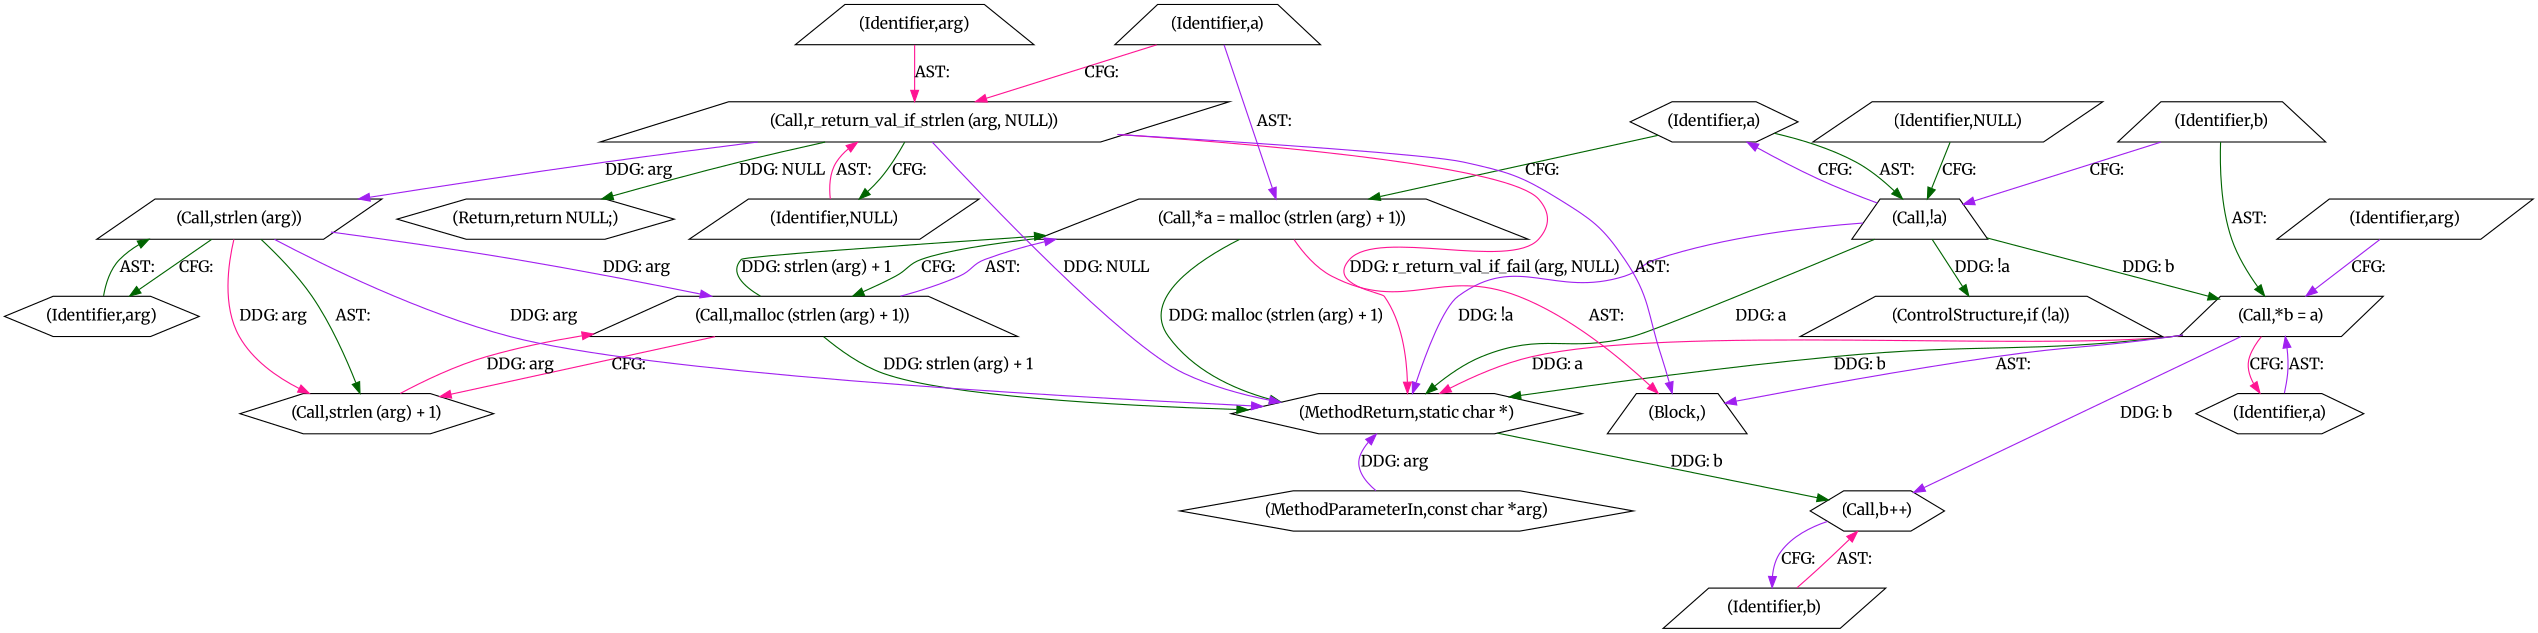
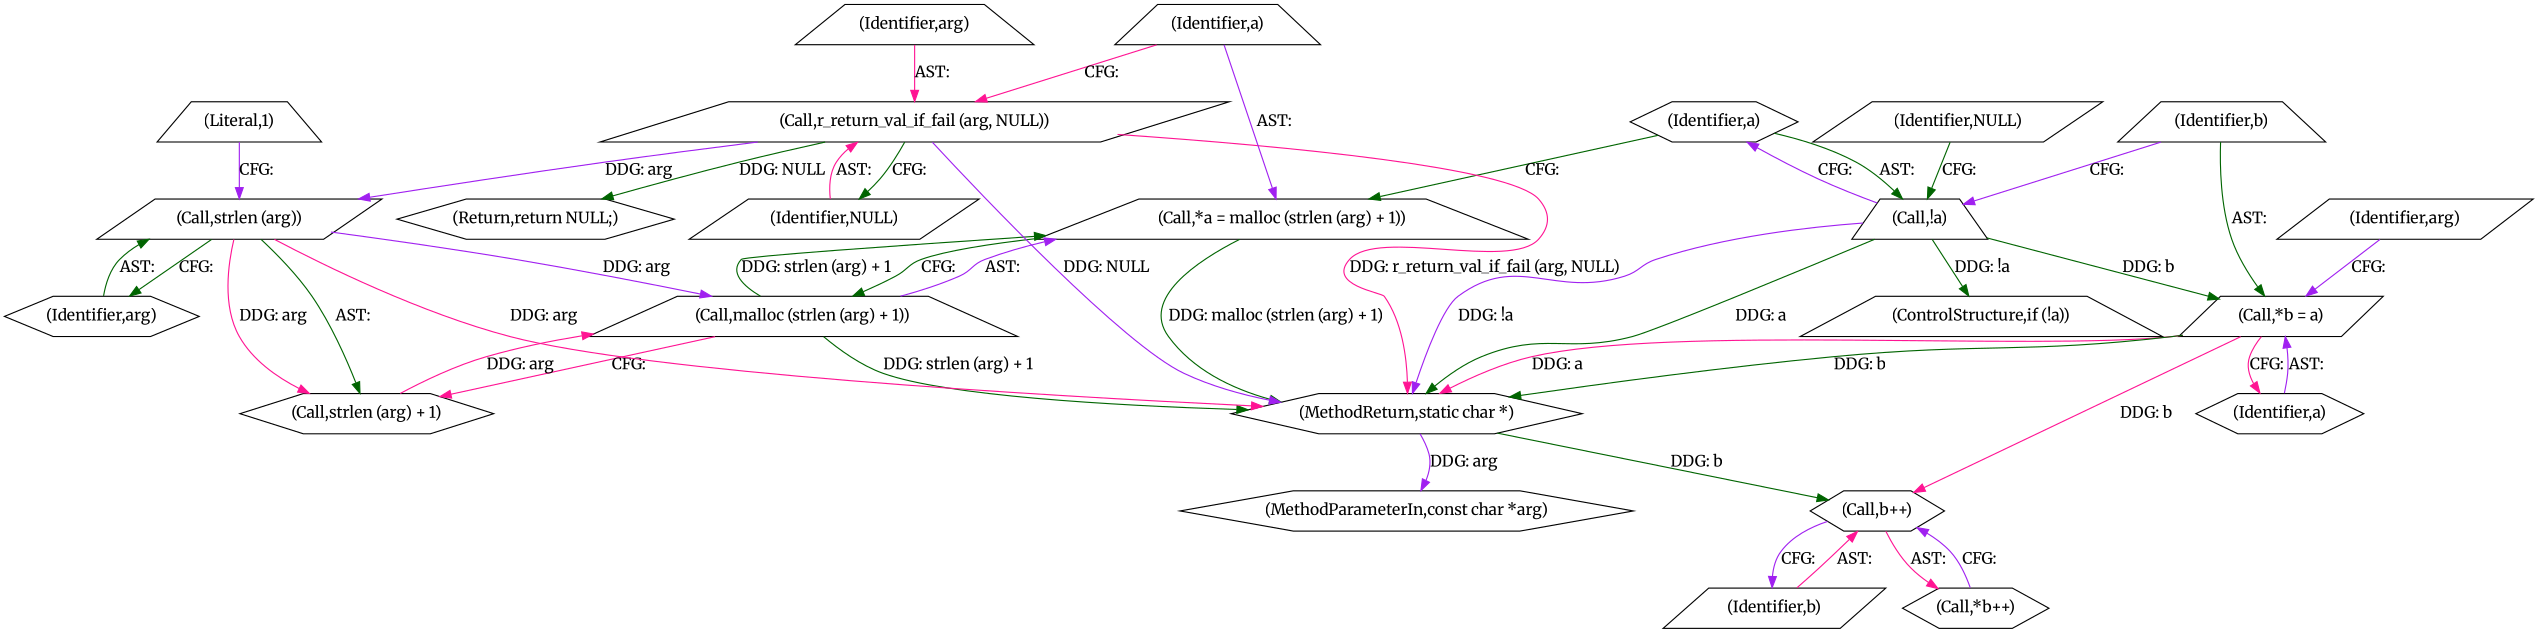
none -> (239, 122)
(915, 122) -> (915, 122)
(752, 372) -> (752, 372)
(2082, 412) -> (2082, 412)
(1677, 414) -> none
(1360, 468) -> (1429, 456)
none -> (1976, 608)
